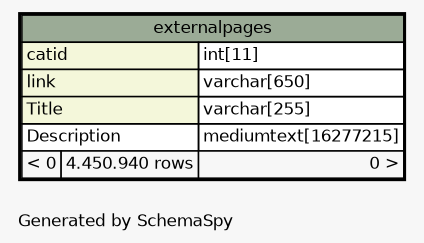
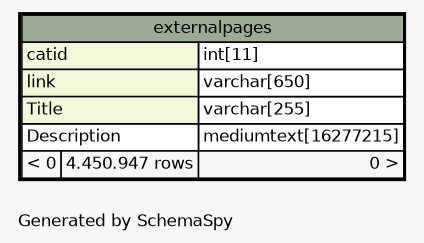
(130, 164) -> (130, 164)
